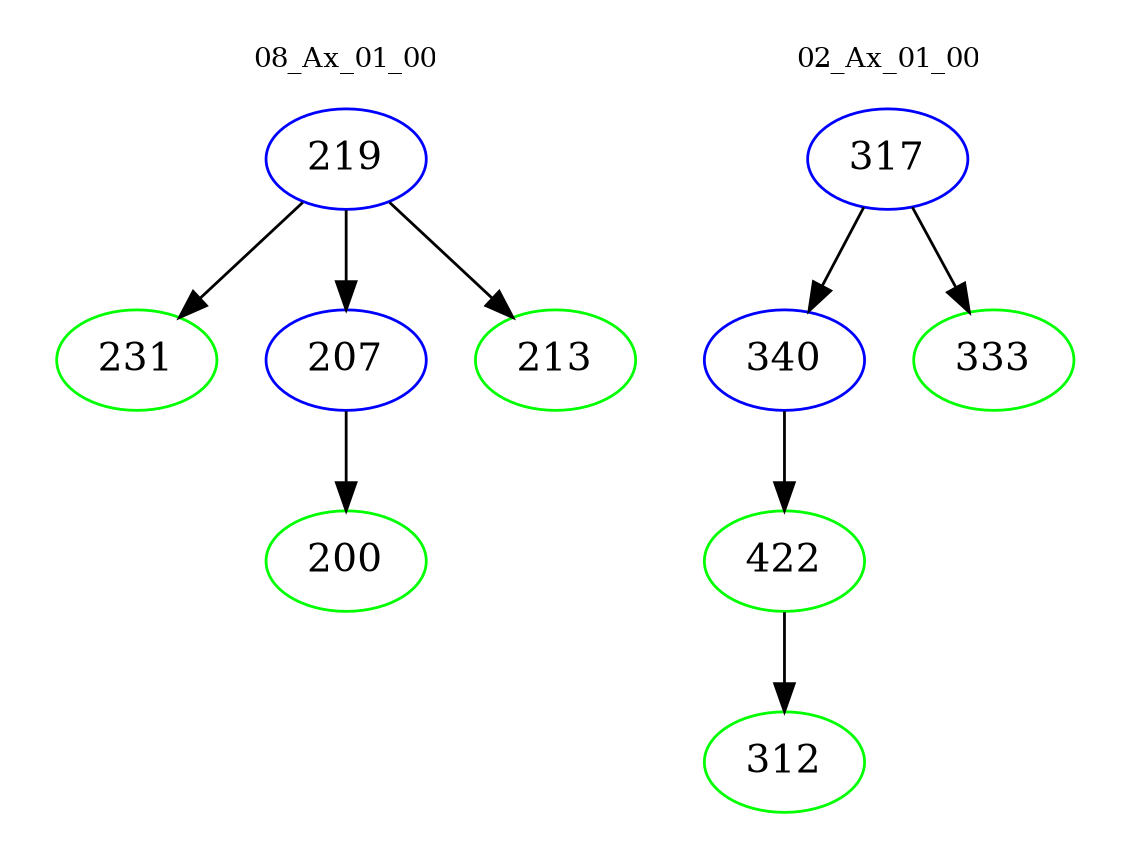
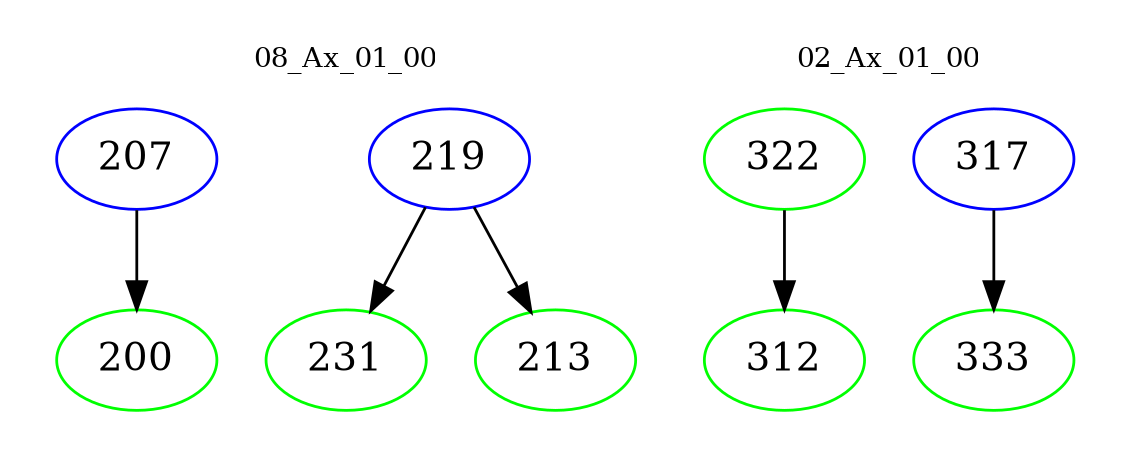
(346, 246) -> none
(784, 360) -> none
(784, 561) -> (784, 159)
